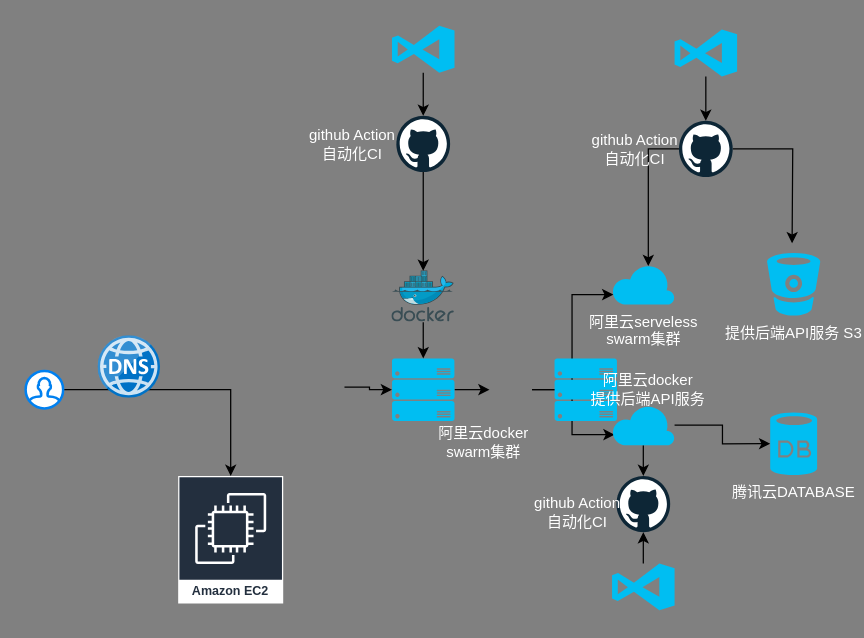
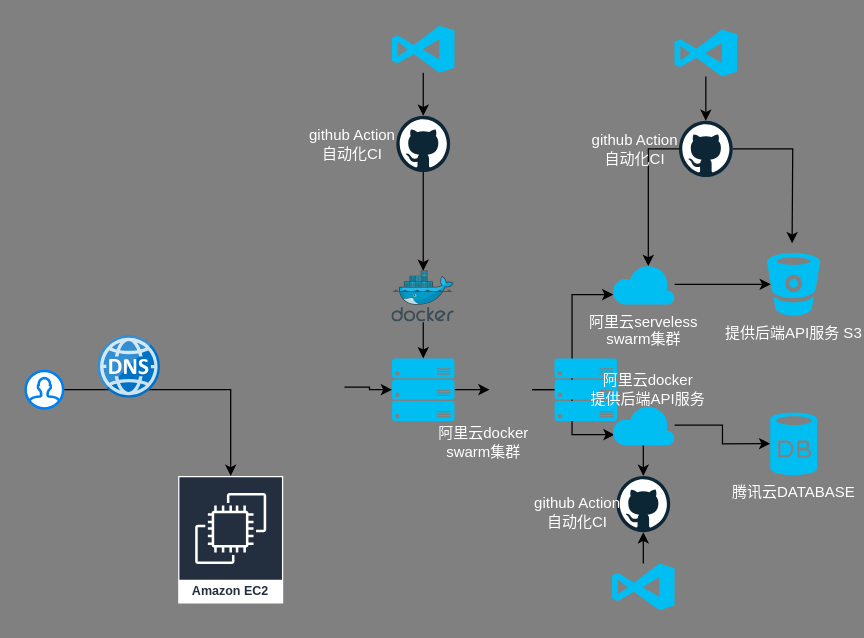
none -> (719, 284)
